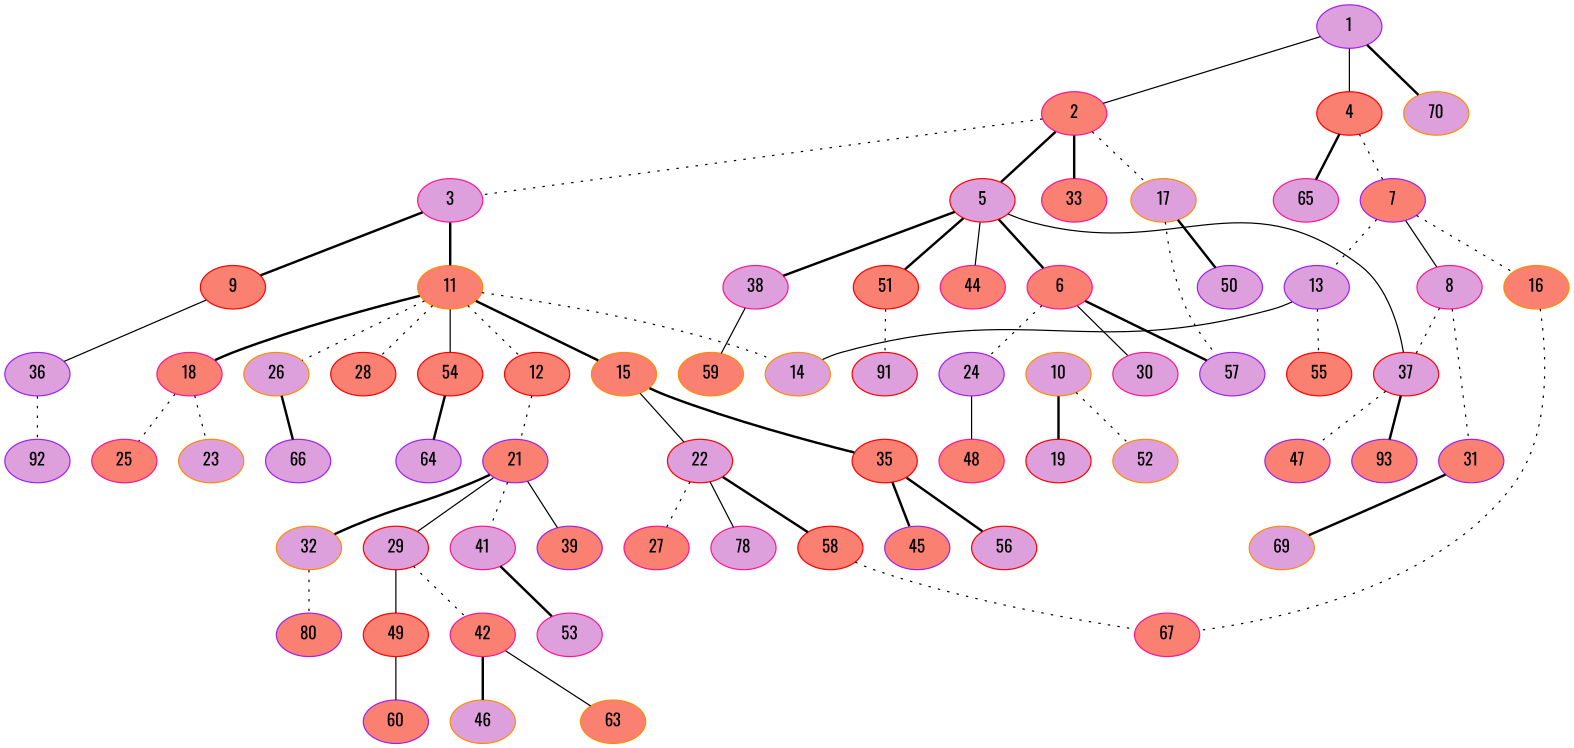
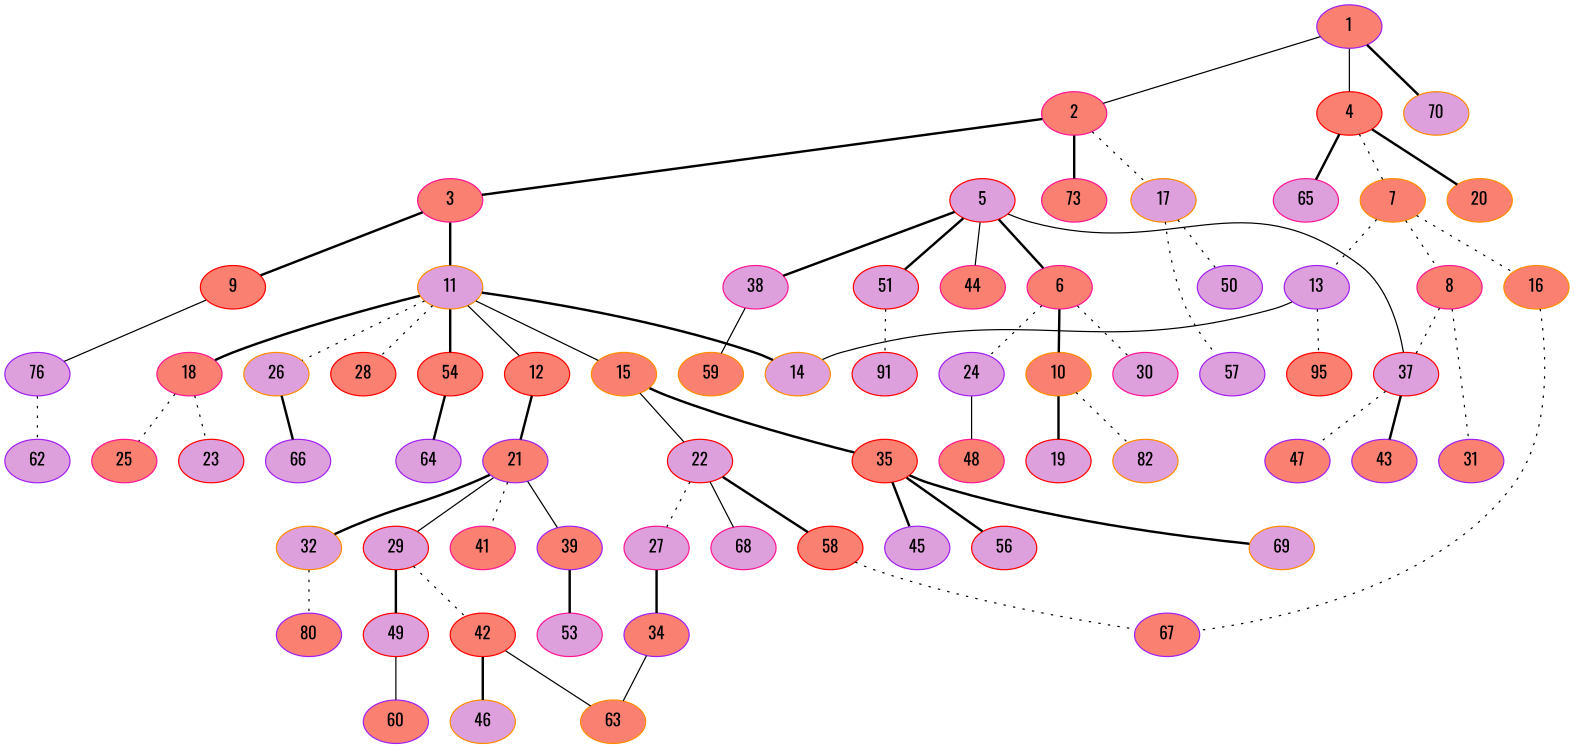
(1349, 27) -> (1349, 27)
(762, 157) -> (762, 157)
(1028, 157) -> none
(450, 200) -> (450, 200)
(1074, 200) -> (1074, 200)
(1393, 200) -> (1393, 200)
none -> (1480, 200)
(1197, 244) -> (1197, 244)
(1421, 244) -> (1421, 244)
(450, 287) -> (450, 287)
(886, 287) -> (886, 287)
(1450, 287) -> (1450, 287)
(629, 319) -> (629, 319)
(1095, 323) -> (1095, 323)
(1131, 323) -> (1059, 323)
(450, 331) -> (450, 331)
(494, 331) -> (494, 331)
(537, 331) -> (537, 331)
(37, 374) -> (37, 374)
(1058, 374) -> (1058, 374)
(1319, 374) -> (1319, 374)
(526, 418) -> (526, 418)
(37, 461) -> (37, 461)
(211, 461) -> (211, 461)
(1145, 461) -> (1145, 461)
(1384, 461) -> (1384, 461)
(1377, 505) -> (1077, 519)
(483, 548) -> (483, 548)
(657, 548) -> (657, 548)
(743, 548) -> (743, 548)
(917, 548) -> (917, 548)
(526, 591) -> (570, 592)
(396, 592) -> (396, 592)
(396, 635) -> (396, 635)
(483, 635) -> (483, 635)
none -> (657, 635)
(1167, 635) -> (1167, 635)
